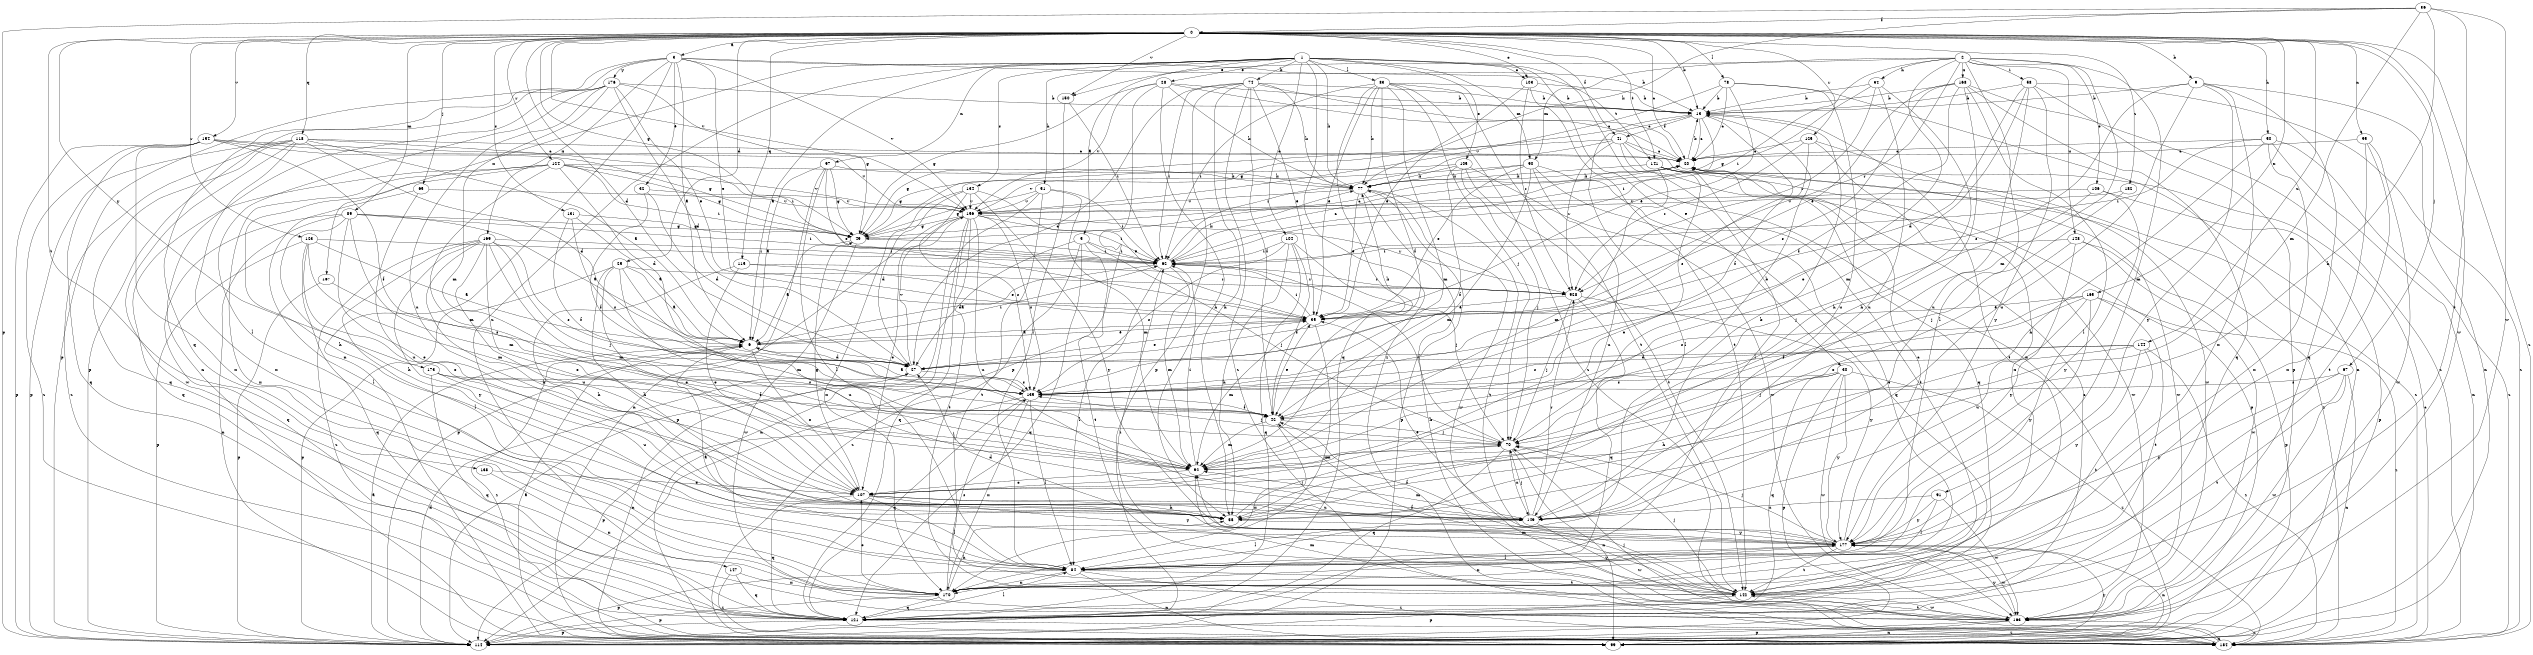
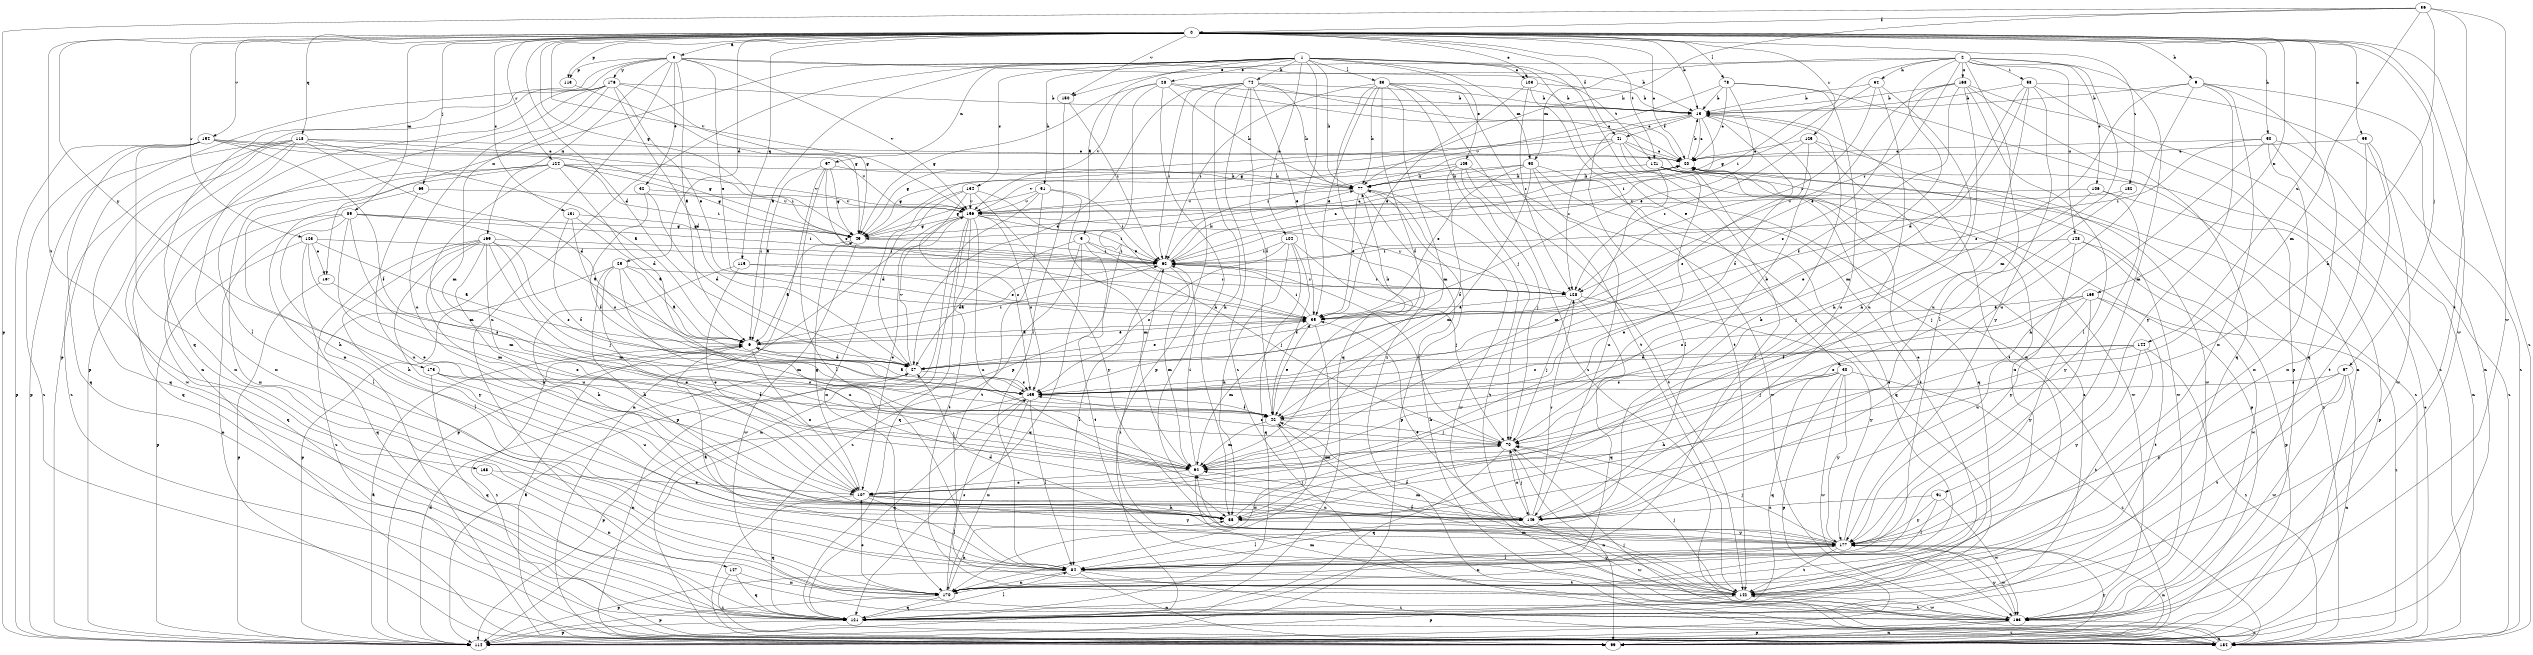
none -> (568, 83)
(1573, 295) -> (1573, 295)
(542, 401) -> (318, 257)
(1262, 420) -> (1262, 420)
